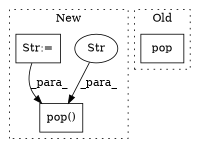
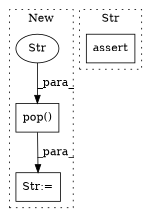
(162, 19) -> (111, 19)
(162, 49) -> (111, 49)
(29, 81) -> (38, 148)
